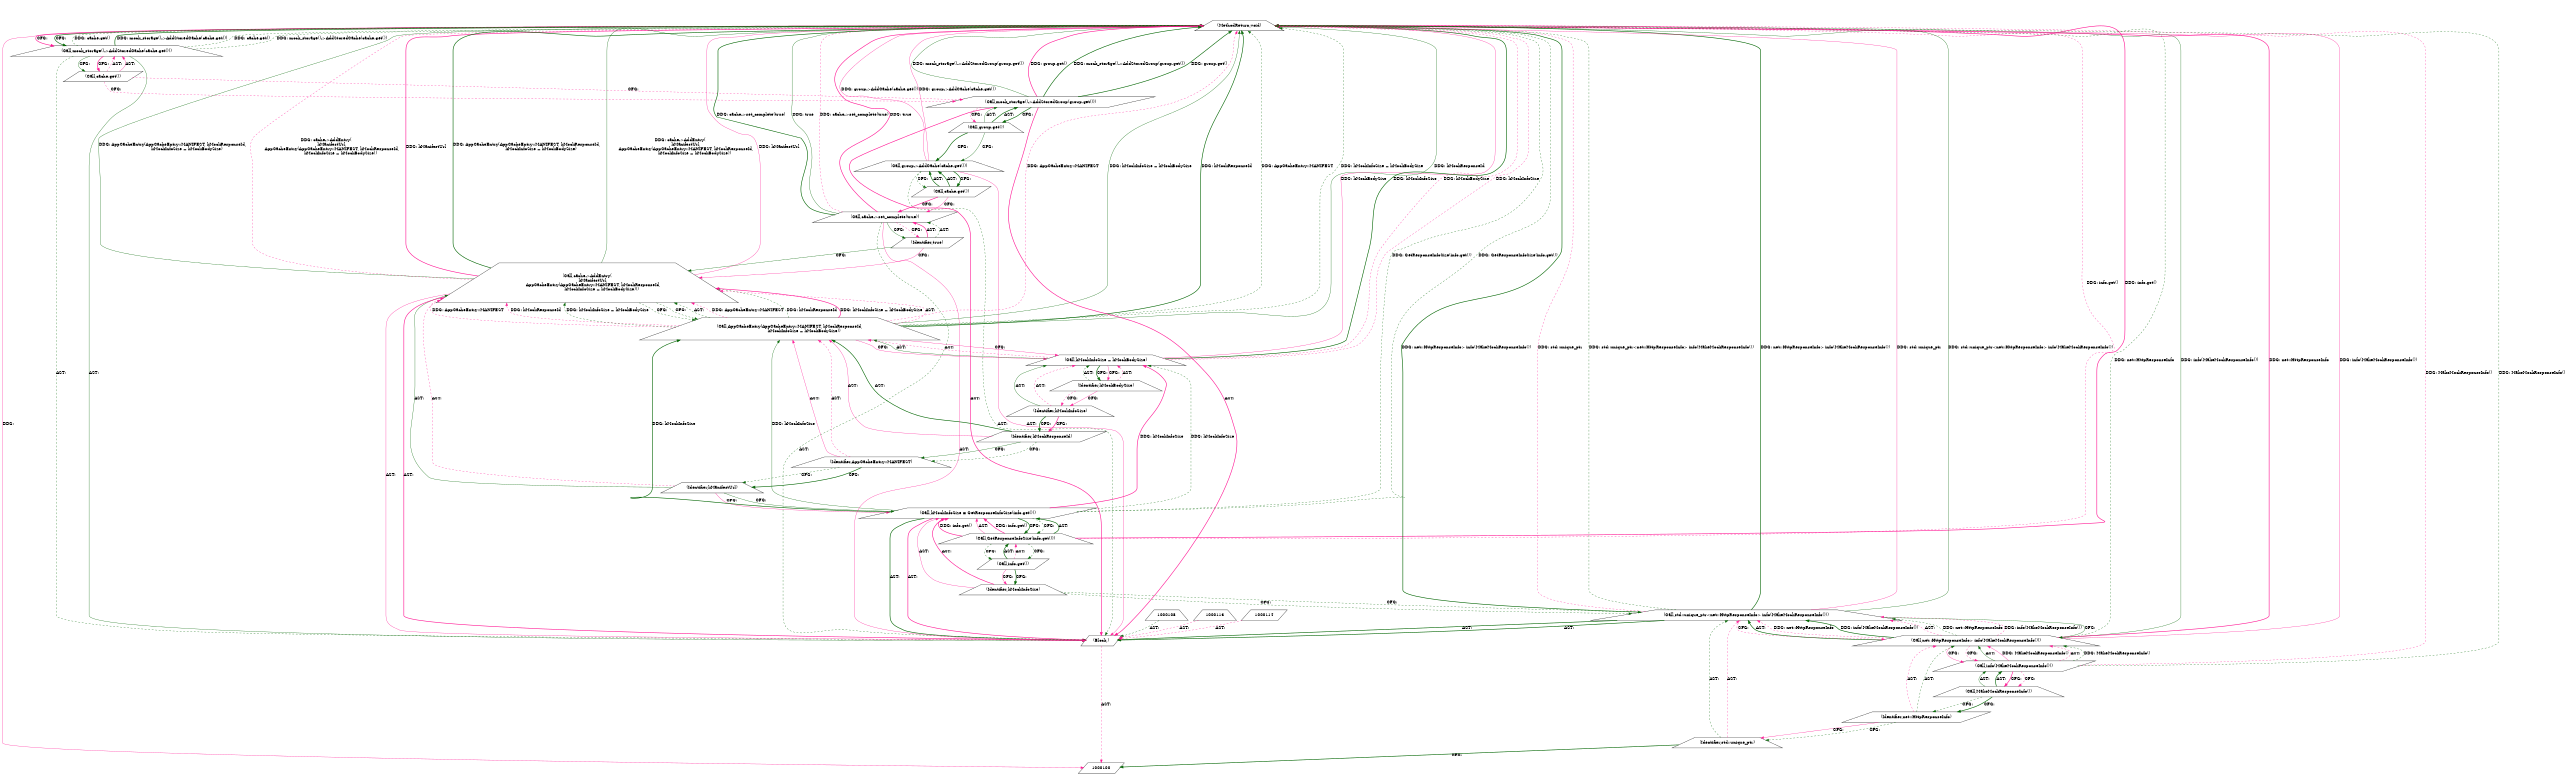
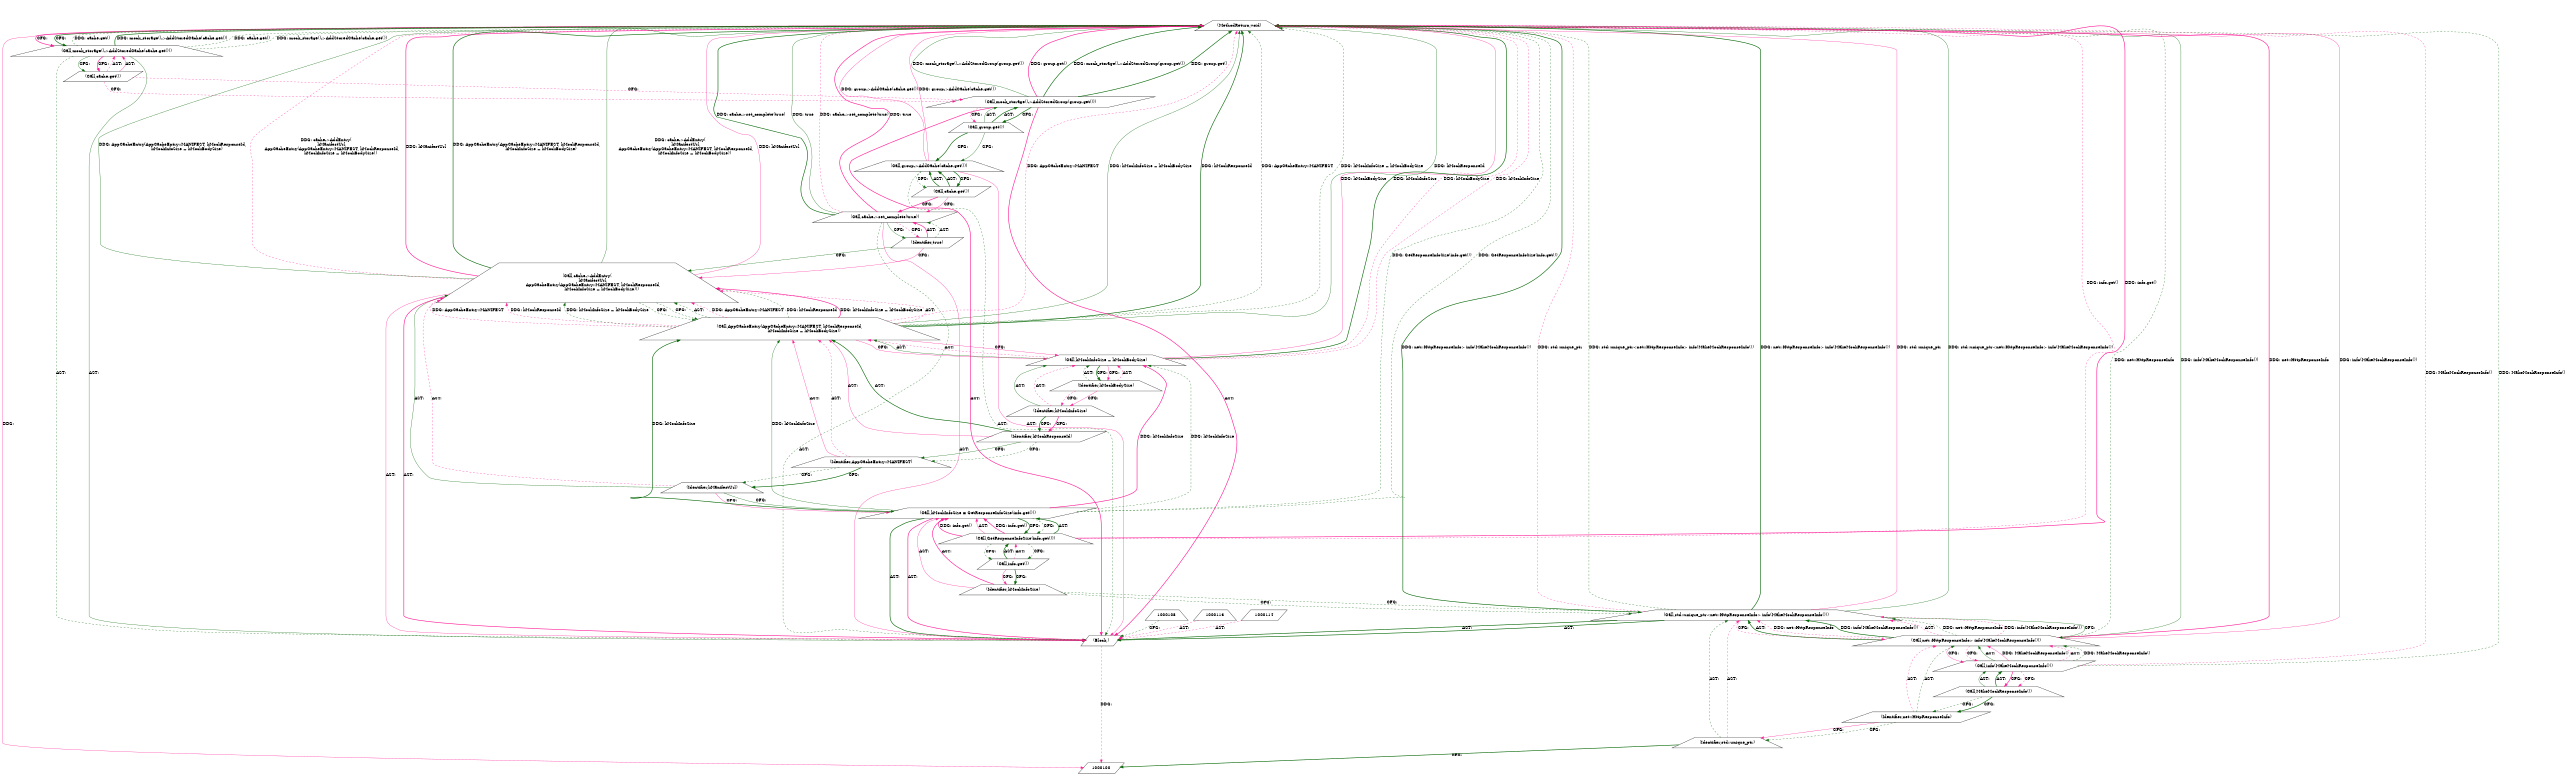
(1155, 628) -> (1155, 628)
(1107, 704) -> (1107, 704)
